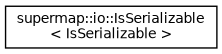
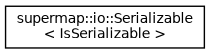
(111, 27) -> (105, 27)
